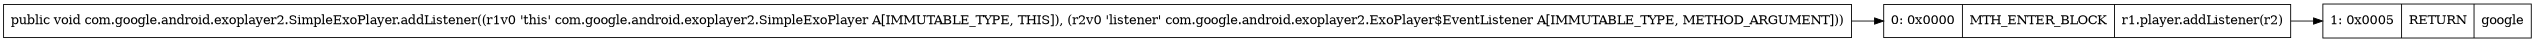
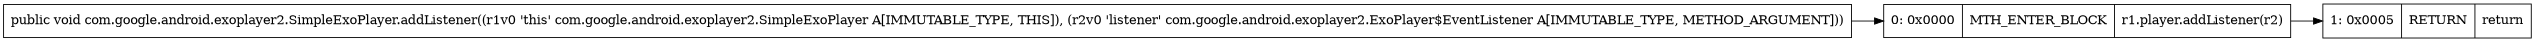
(2503, 21) -> (2503, 21)
